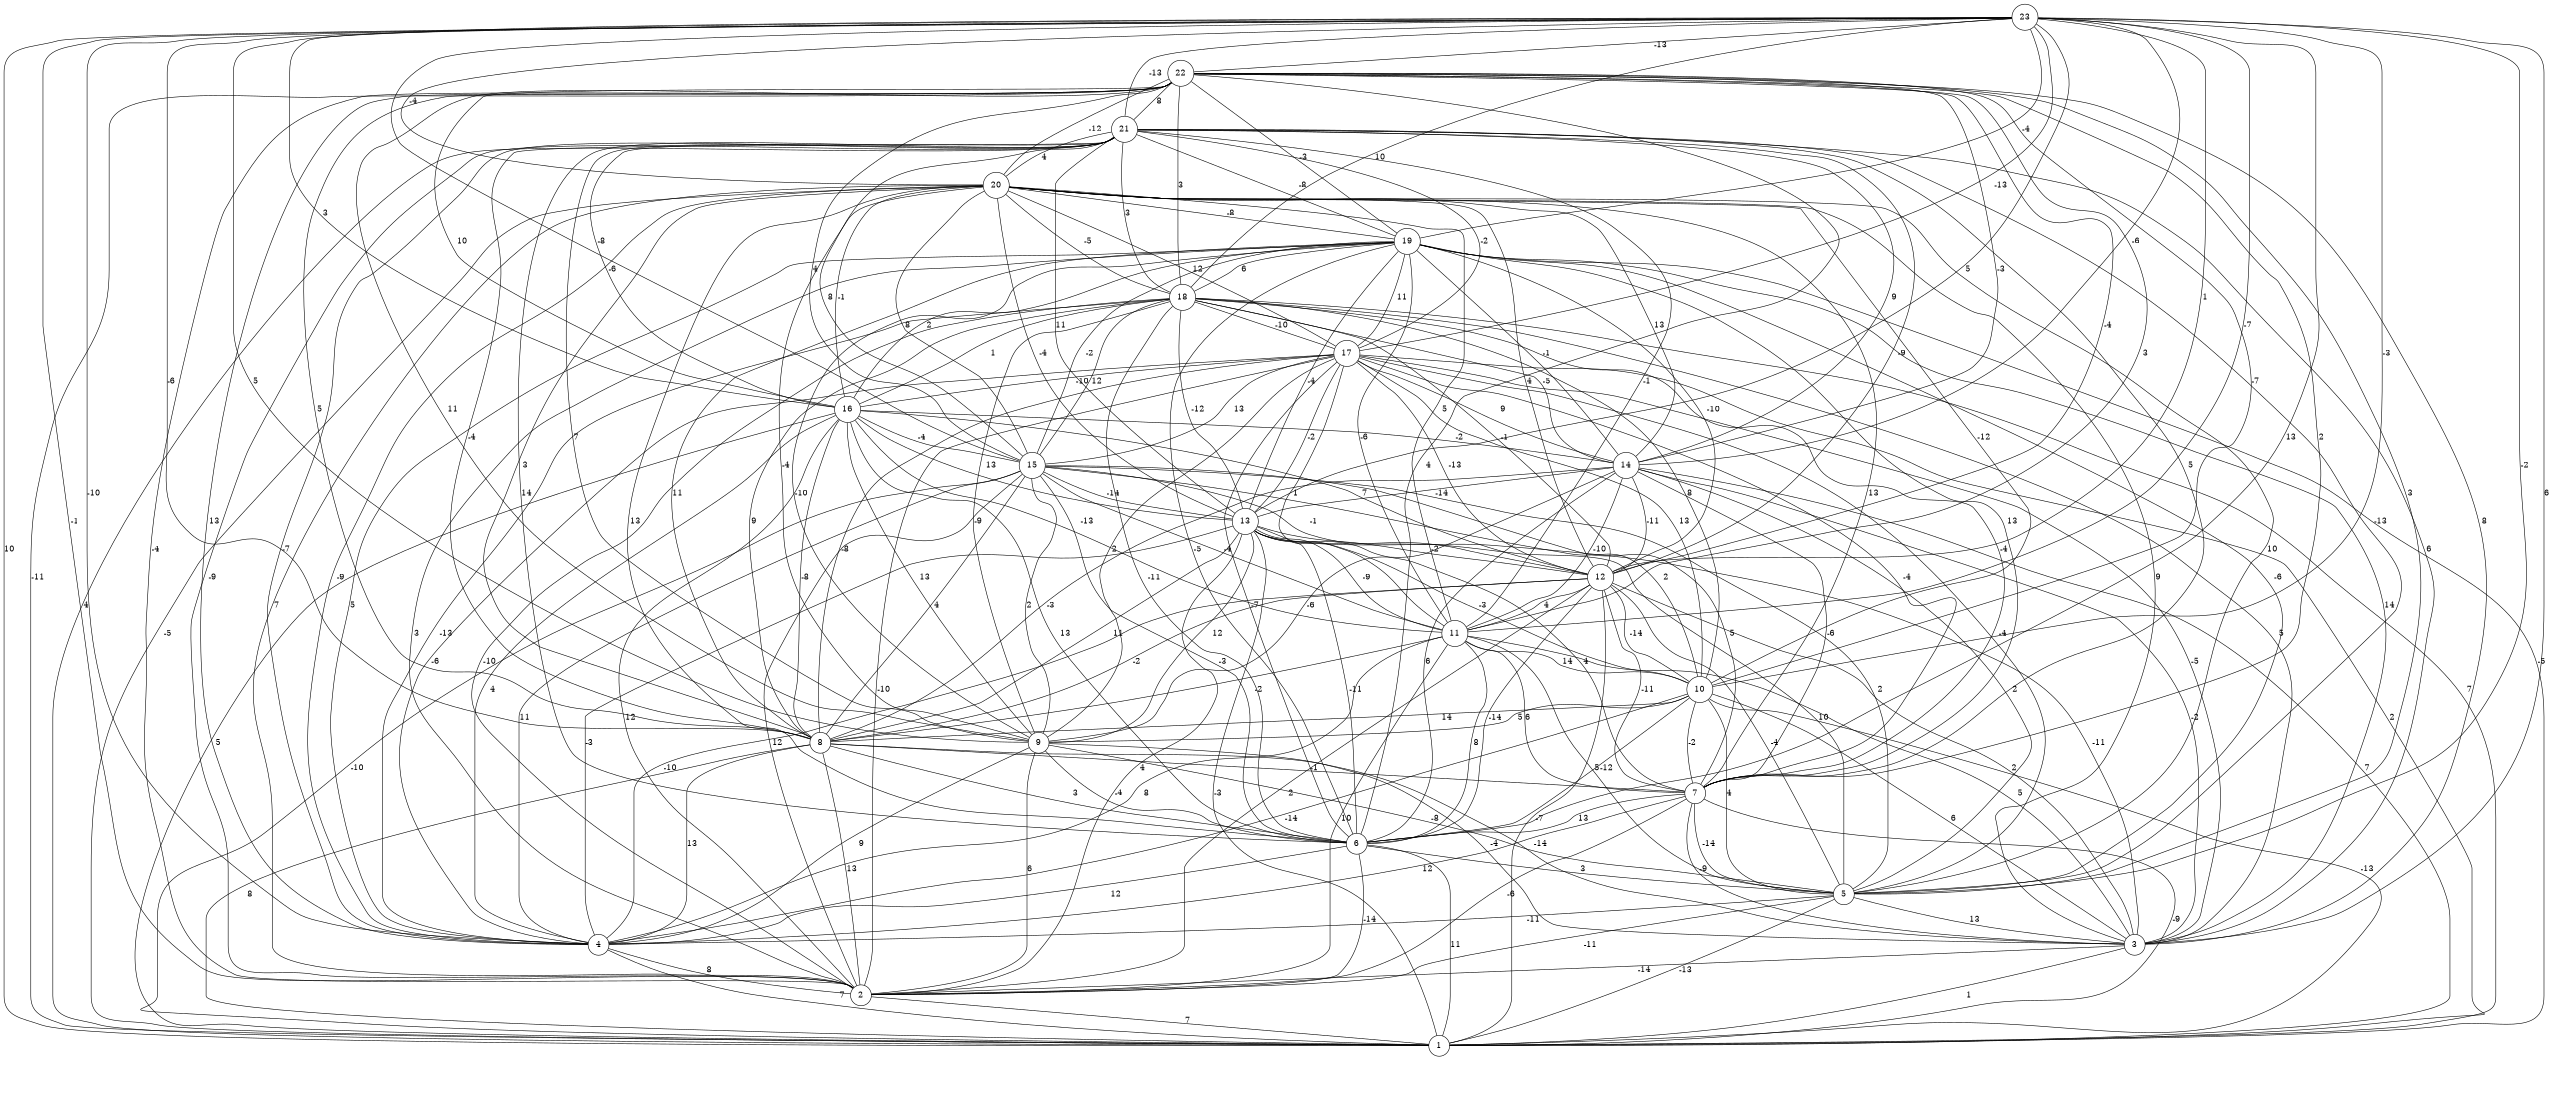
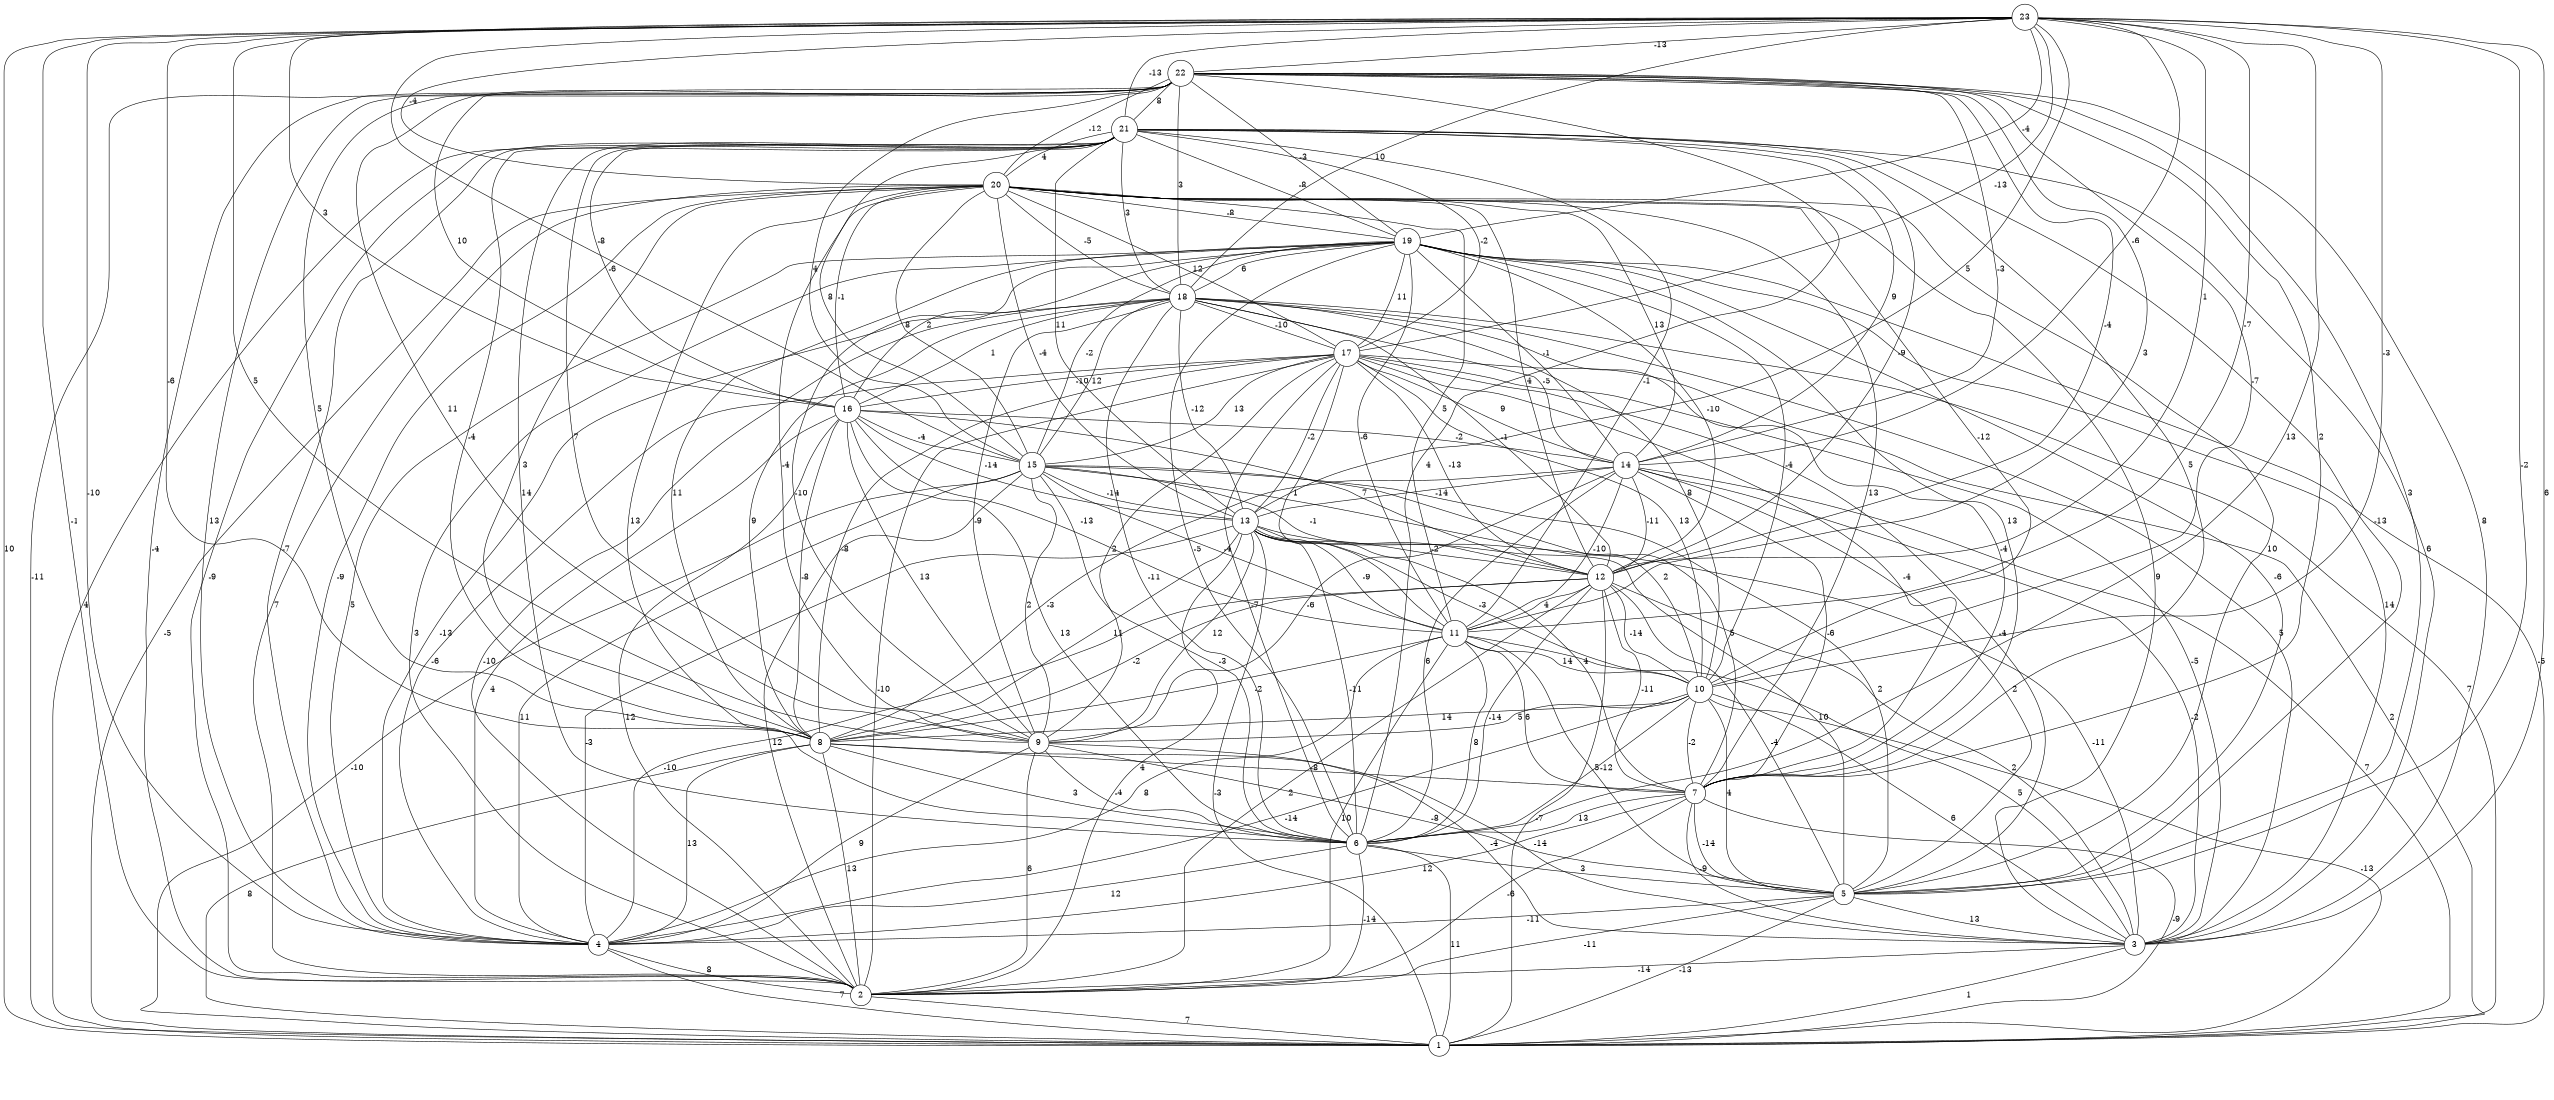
(1307, 379) -> (1749, 356)
(991, 465) -> (991, 465)
(934, 601) -> none
(1314, 768) -> (1314, 768)
(280, 1027) -> none
